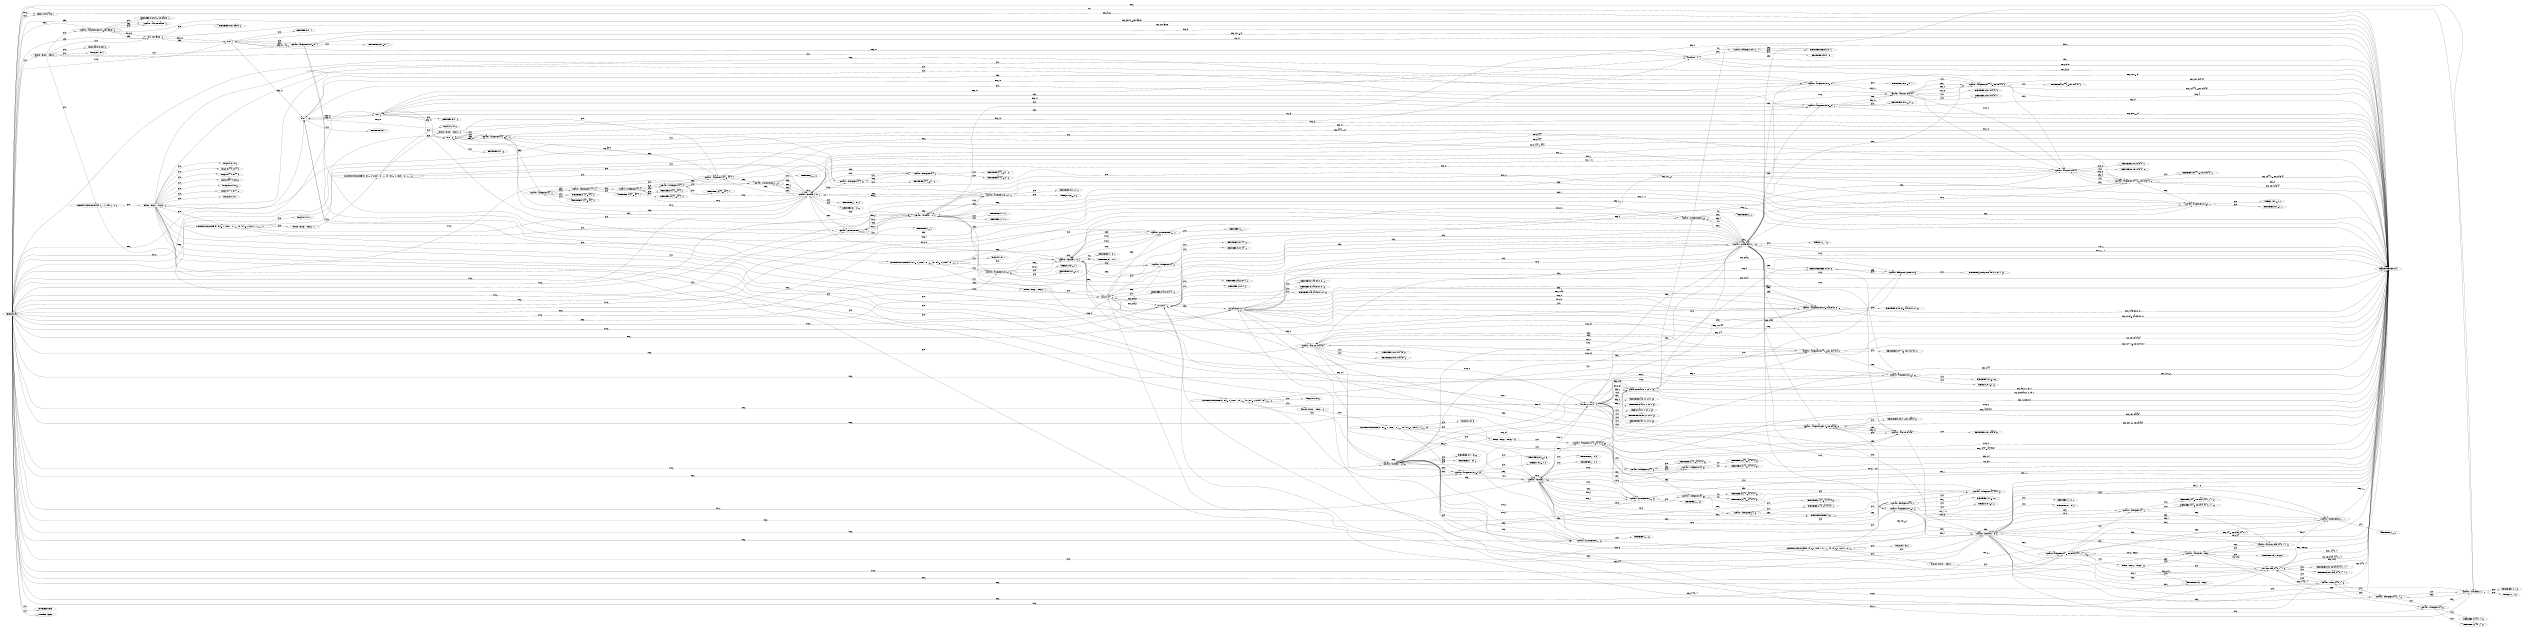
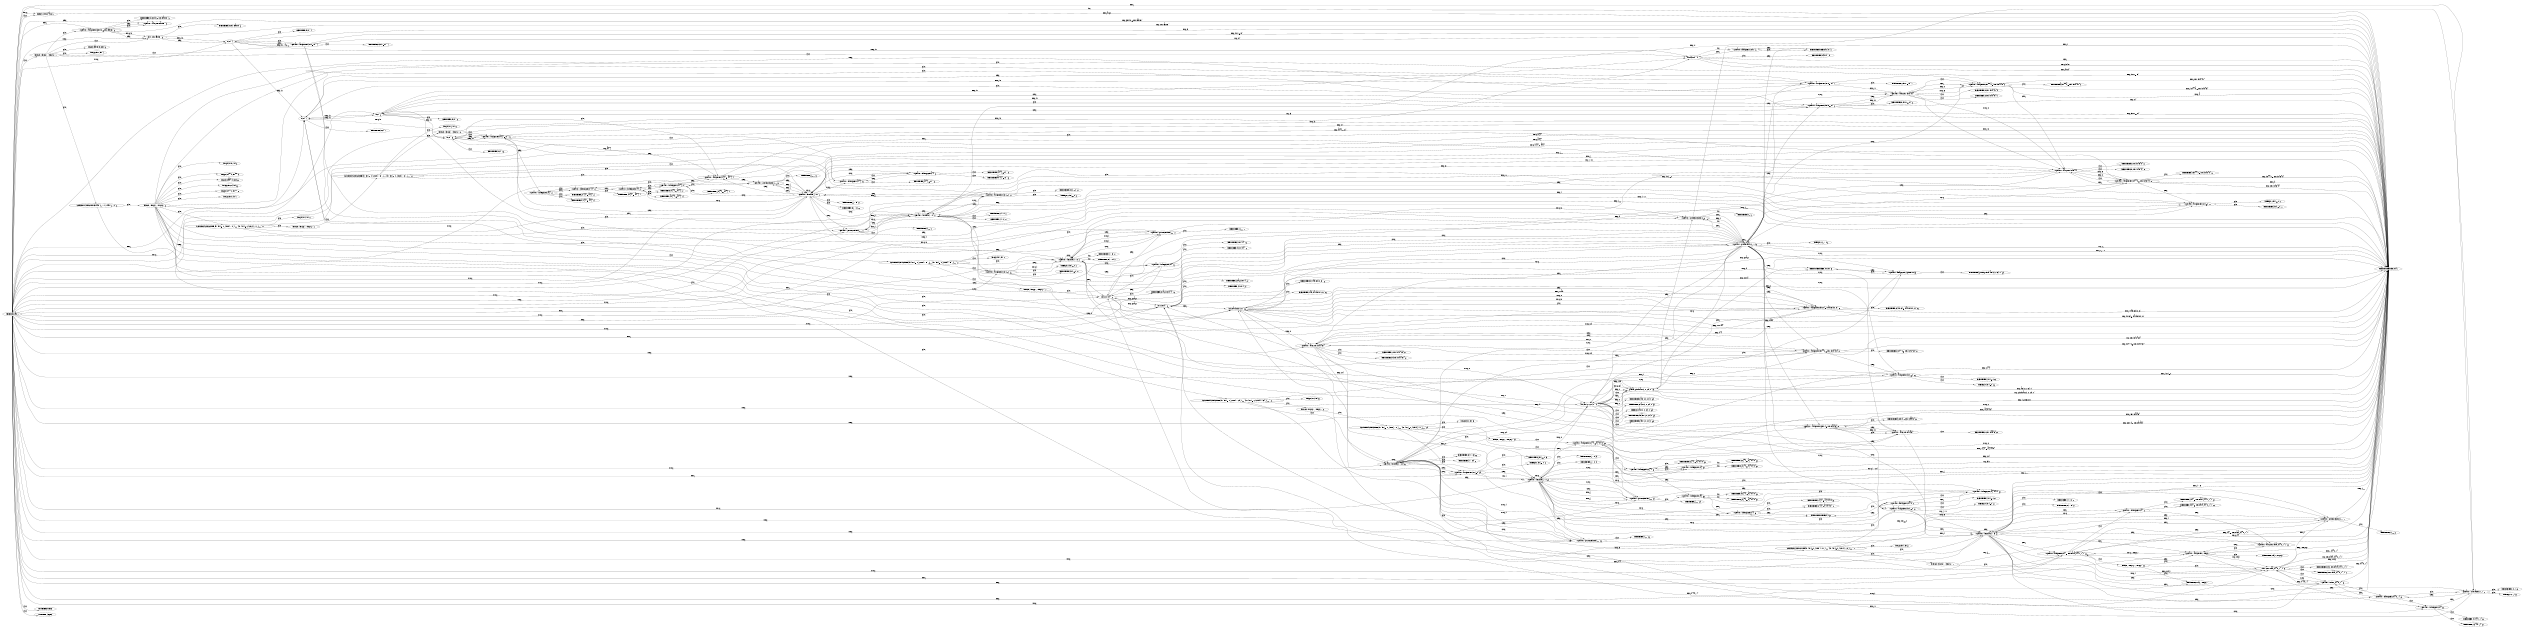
(1781, 54) -> (1754, 57)
(2101, 166) -> (2101, 166)
(230, 169) -> none
(675, 206) -> none
(1313, 287) -> none
